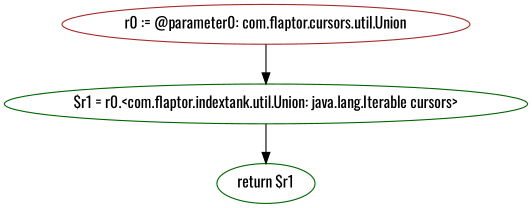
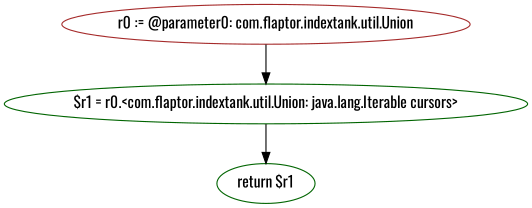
(266, 24) -> (266, 24)
